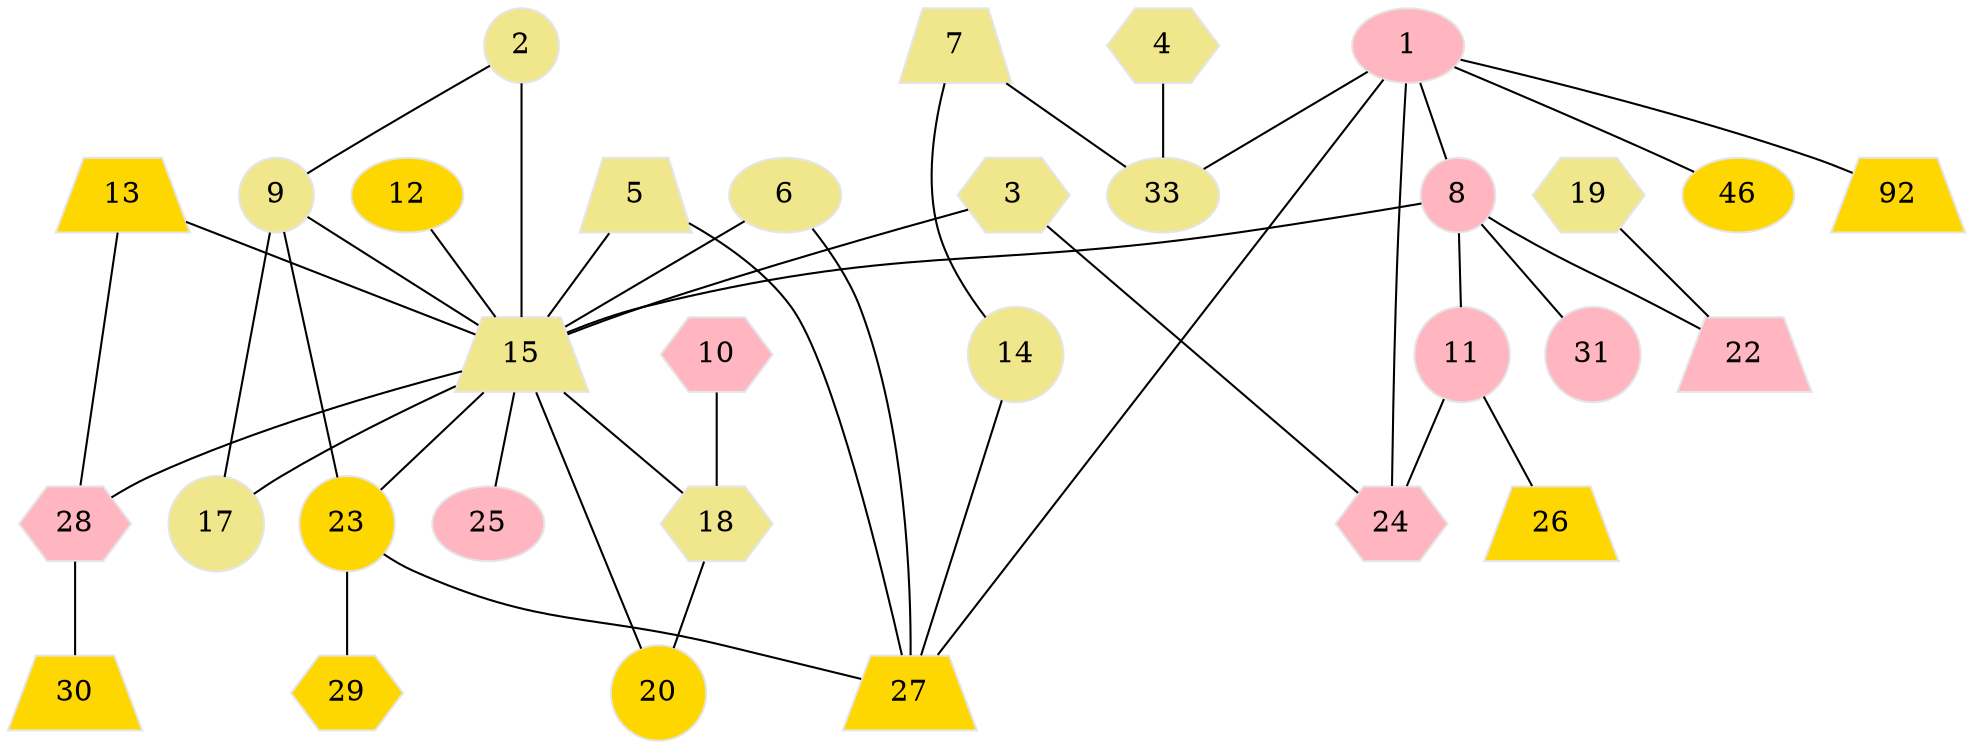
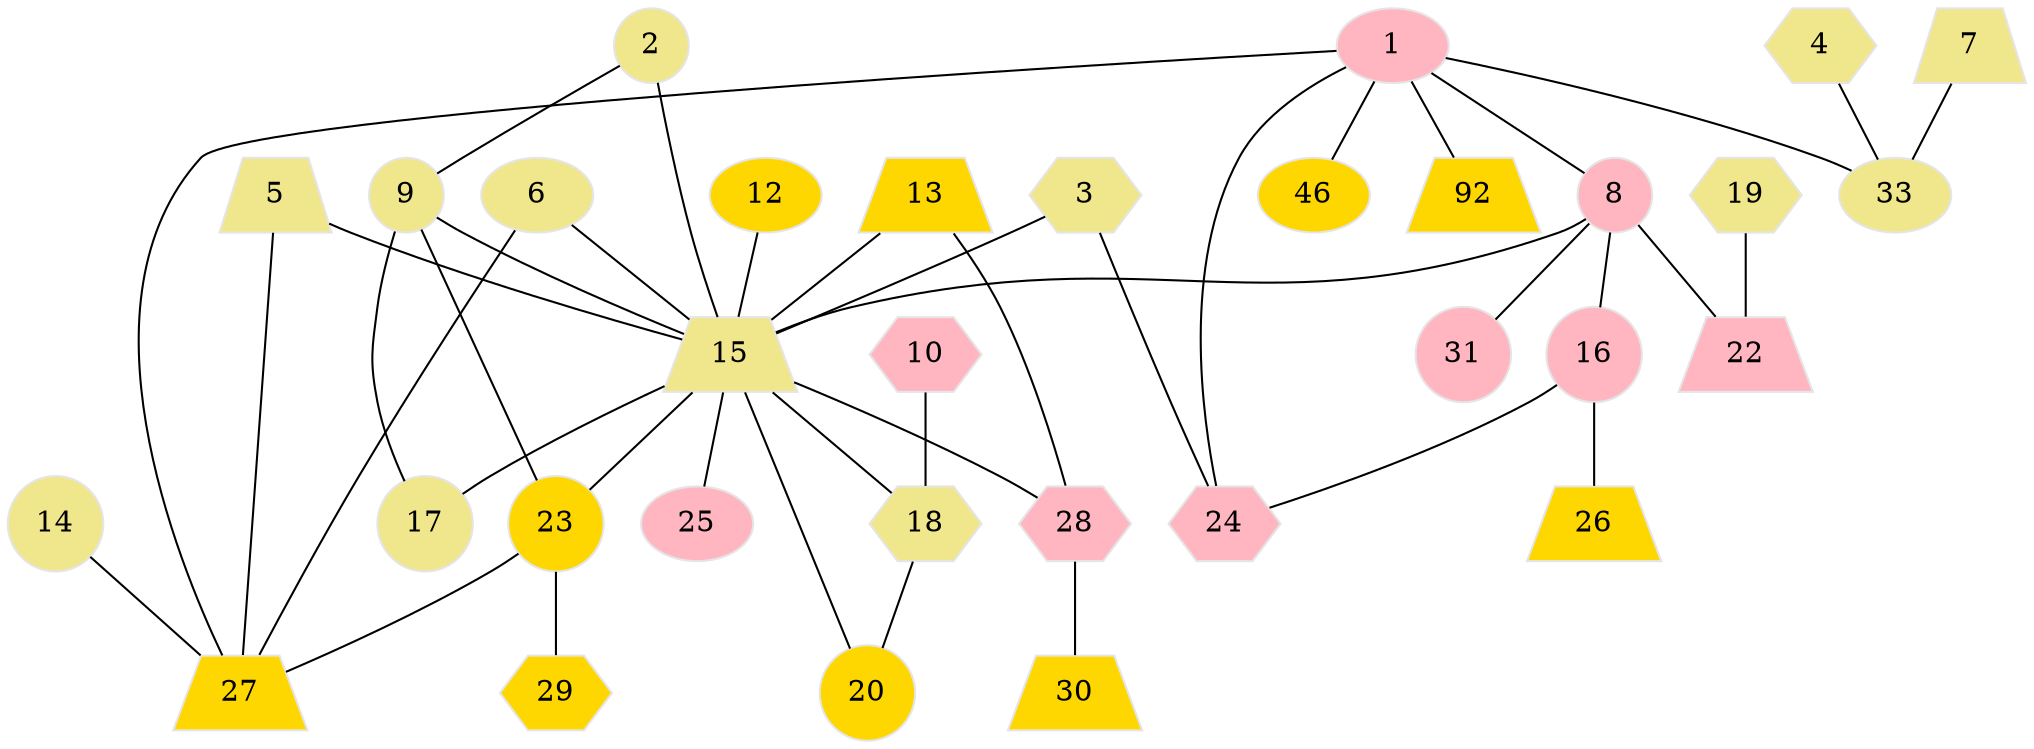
(934, 206) -> none
(1462, 355) -> (1594, 355)
